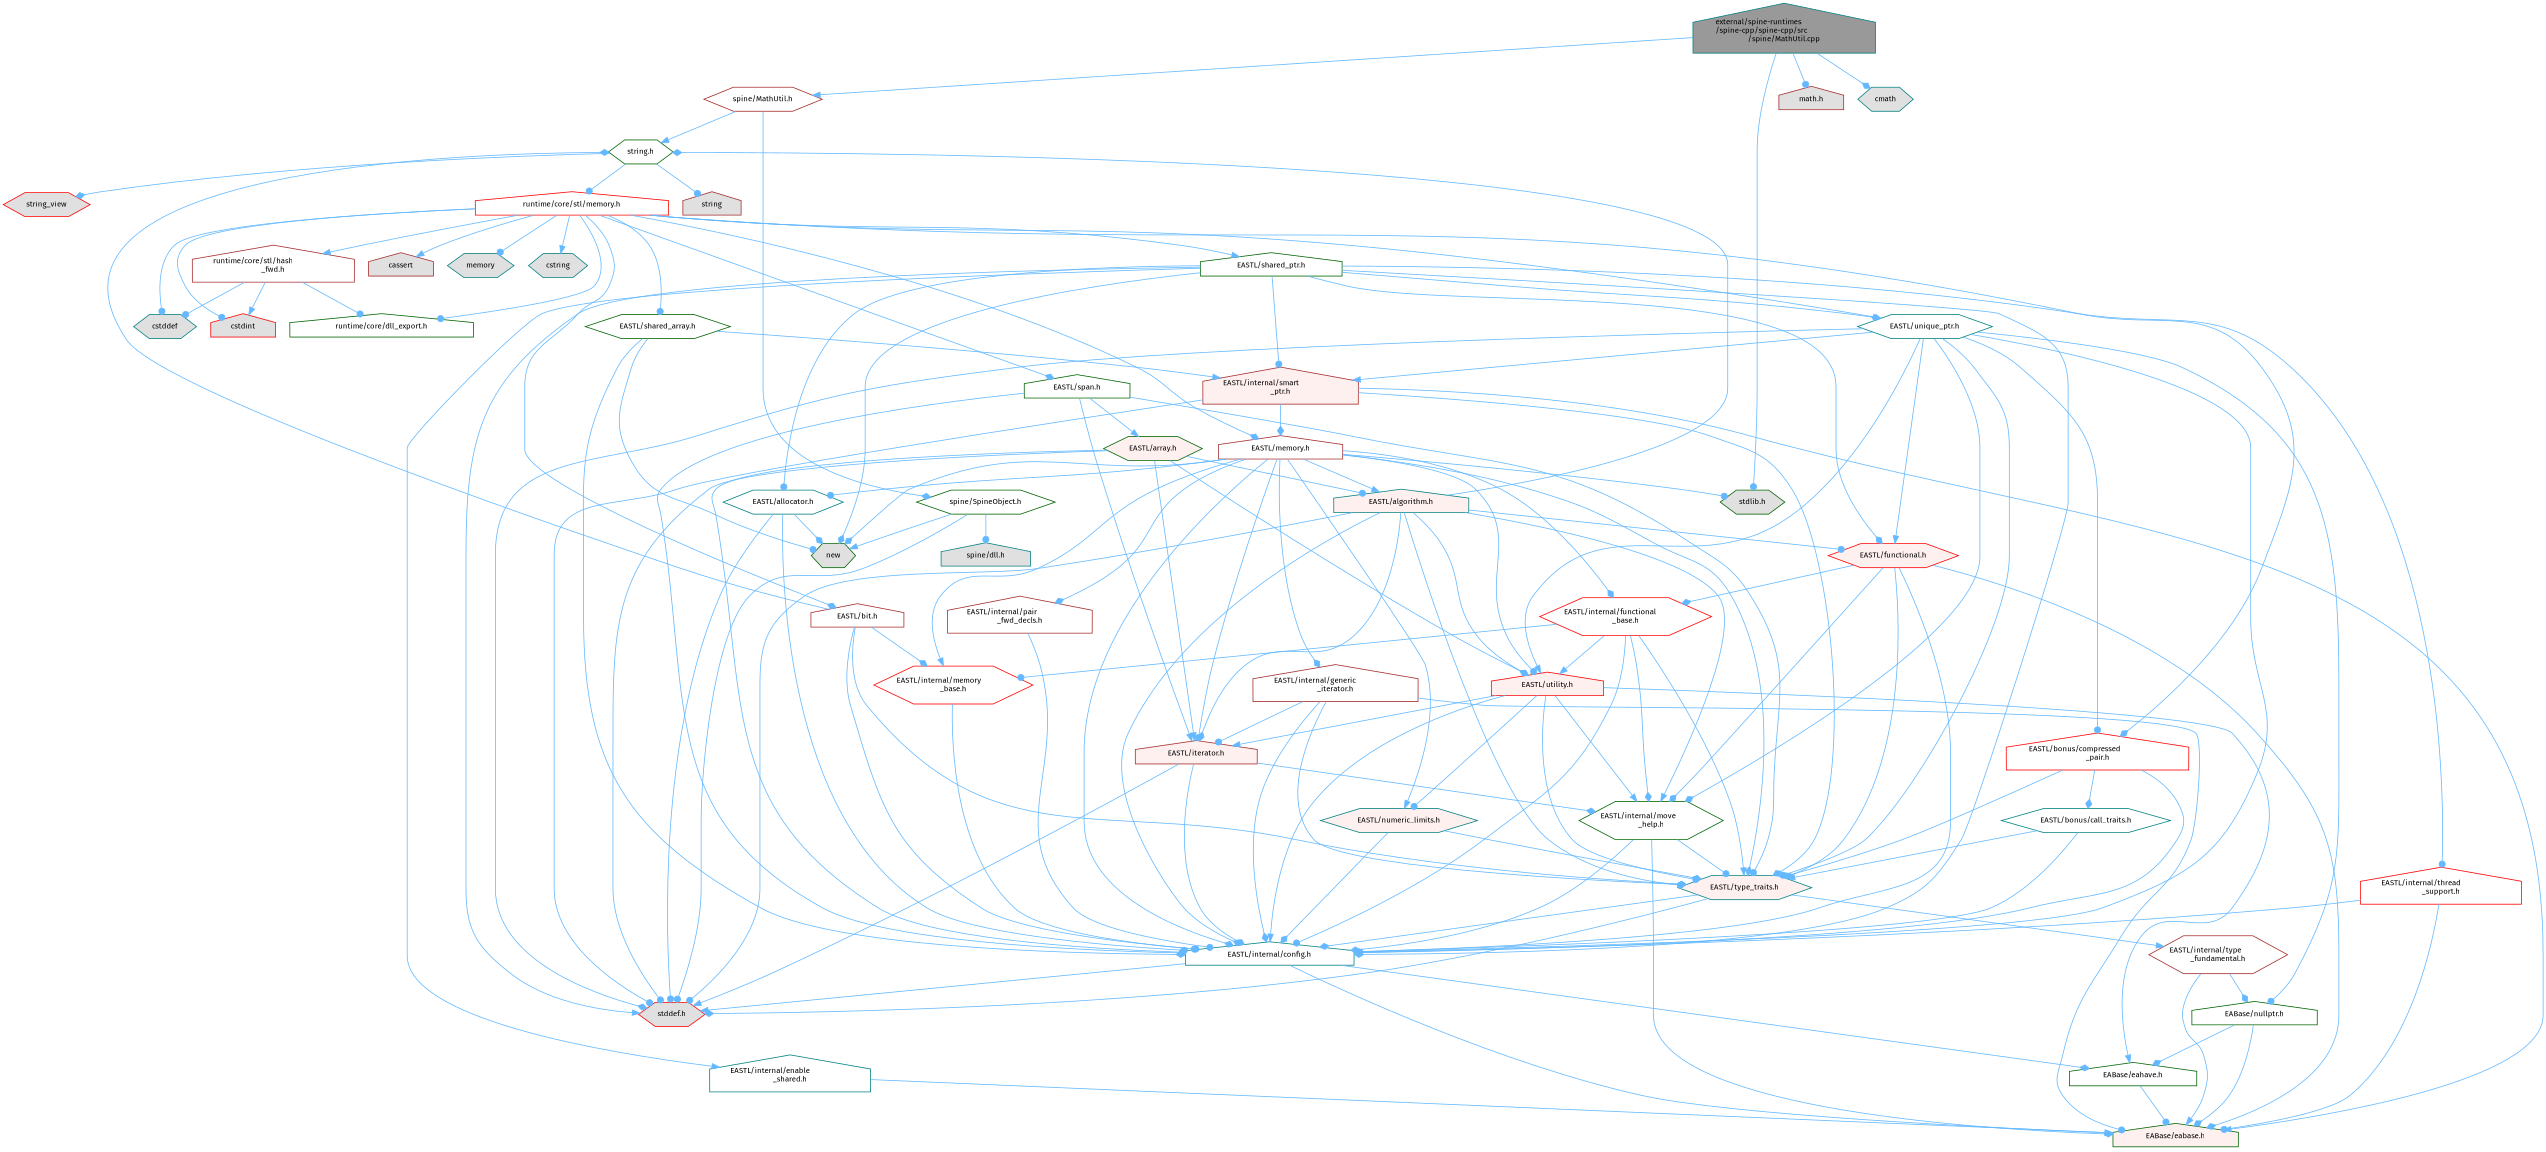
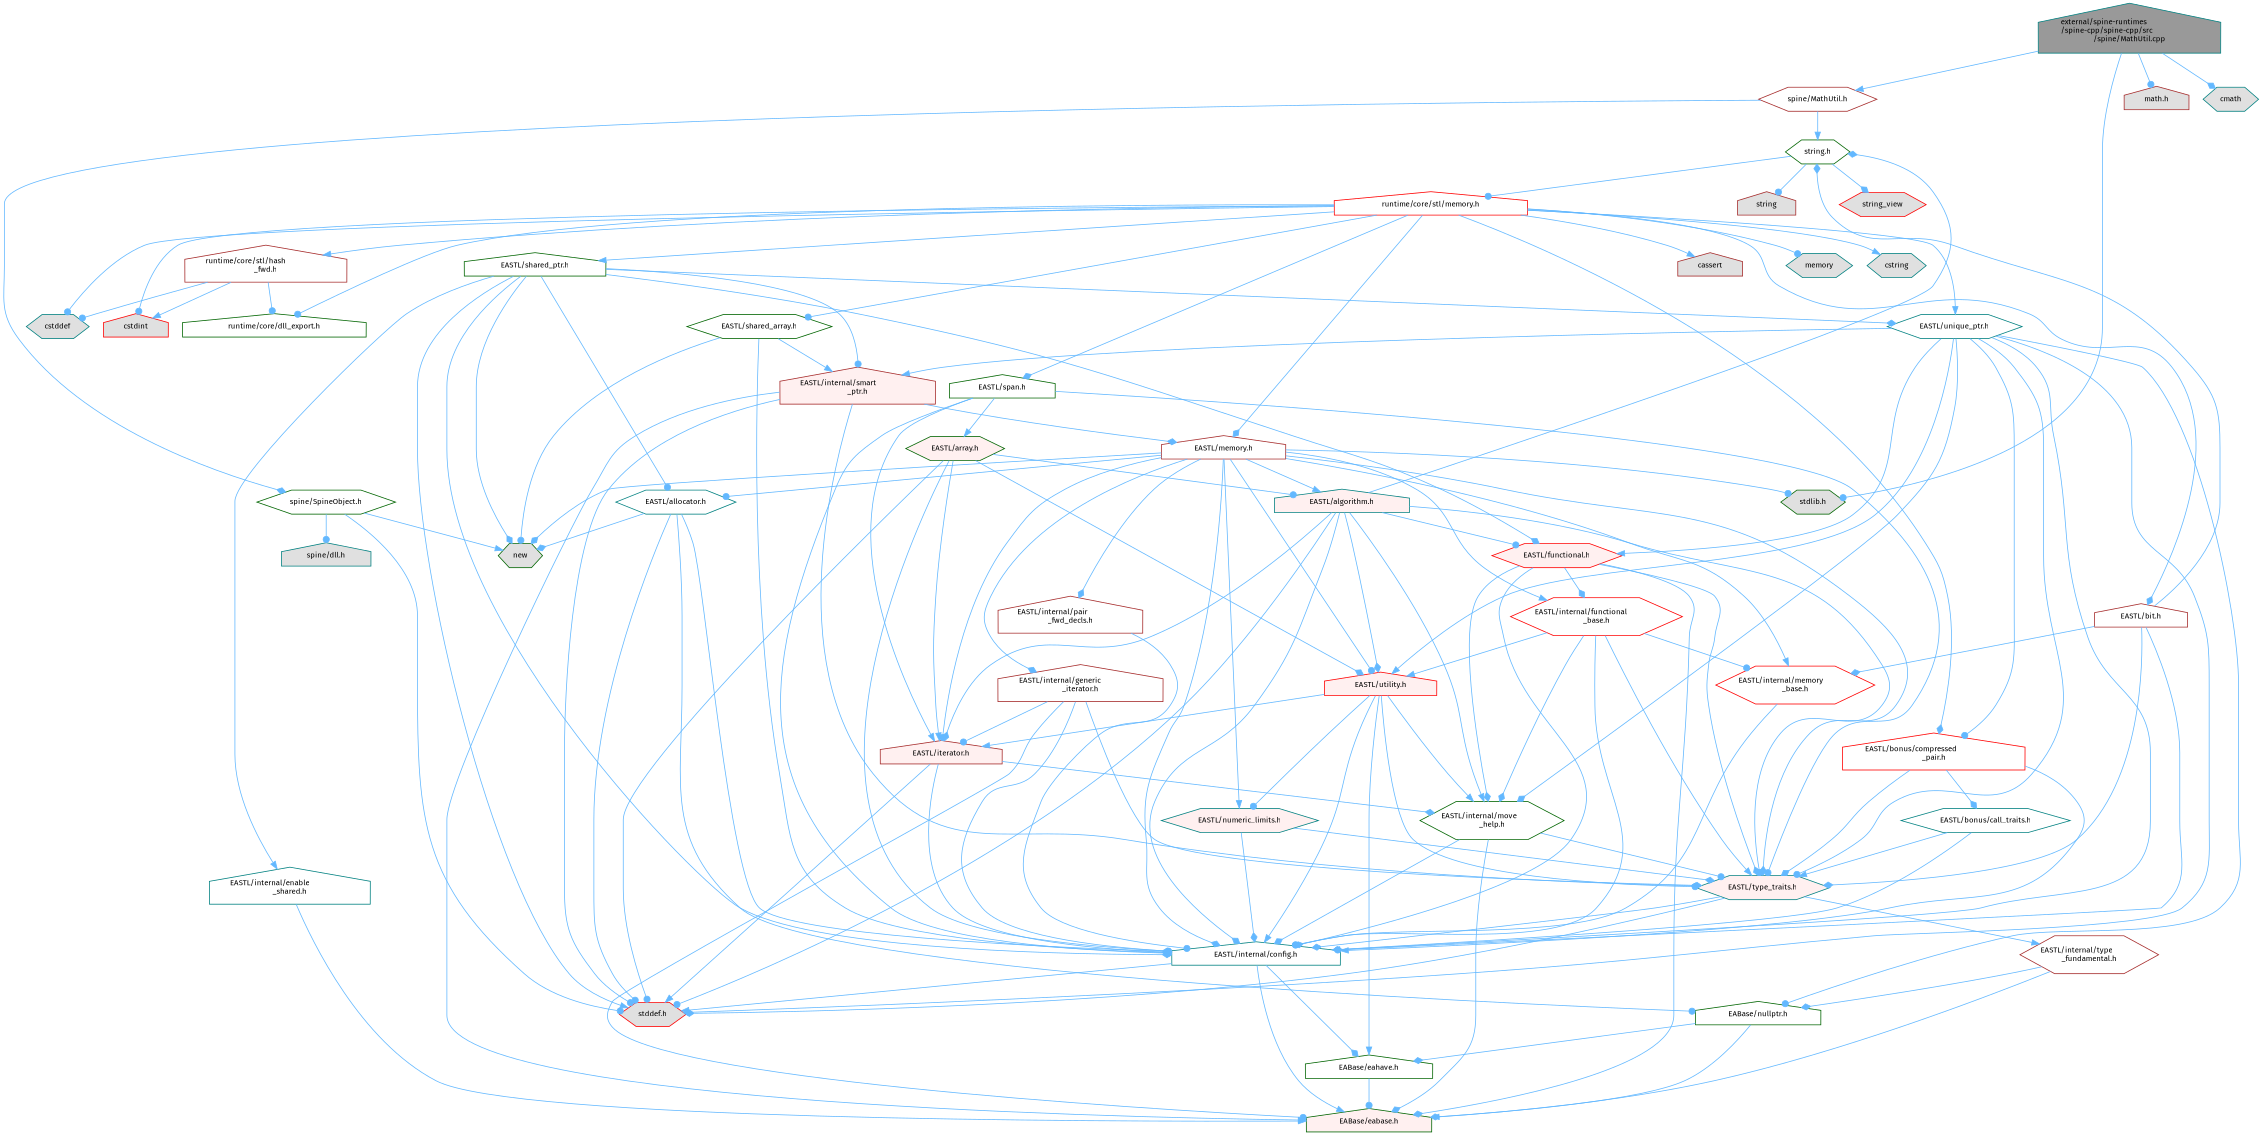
(1507, 493) -> (1429, 498)
(2441, 888) -> none
none -> (1006, 965)
